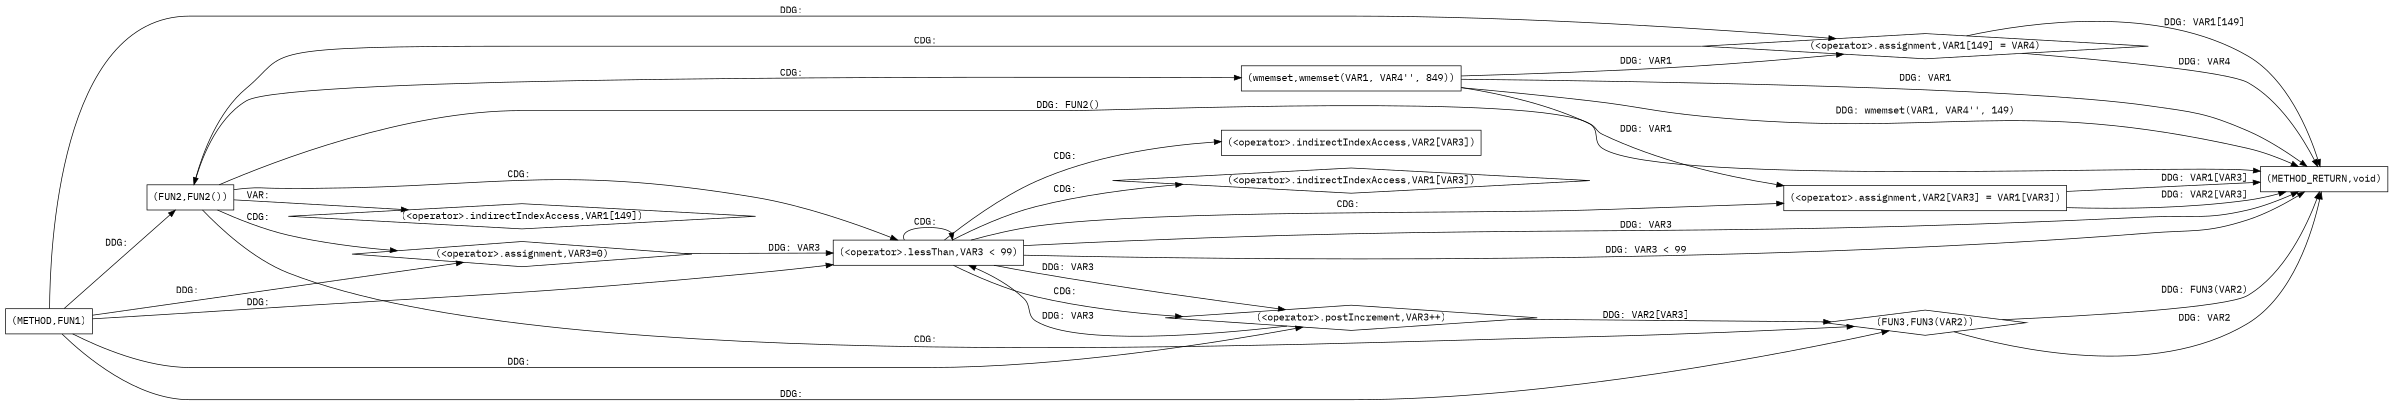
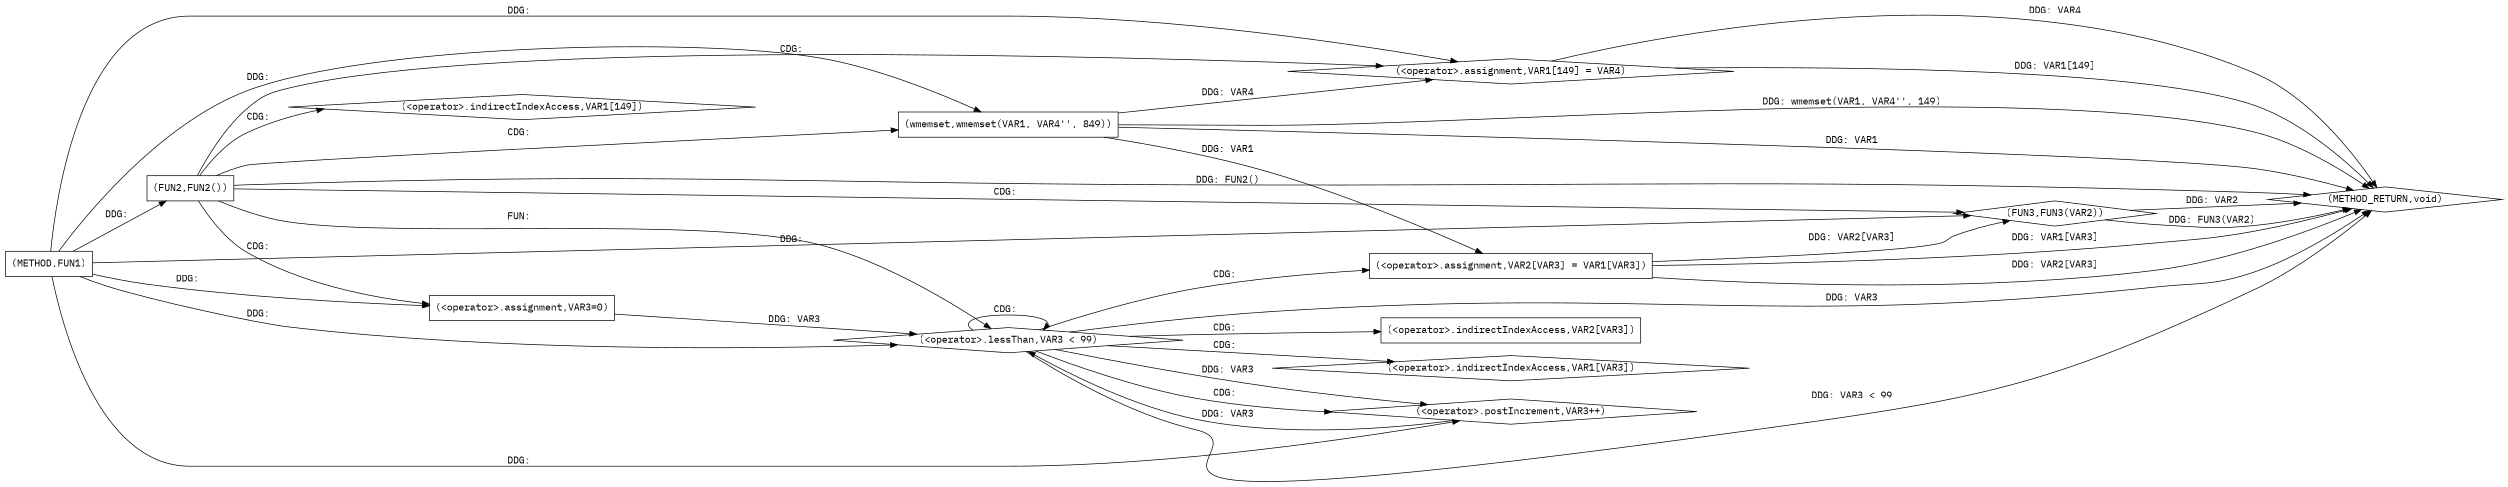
(916, 46) -> (736, 56)
none -> (488, 52)
(1646, 61) -> (1228, 93)
(522, 175) -> (522, 217)
(2324, 179) -> (2385, 200)
(261, 196) -> (261, 117)
(928, 253) -> (1008, 340)
(522, 254) -> (522, 308)
(1670, 321) -> (1830, 254)
